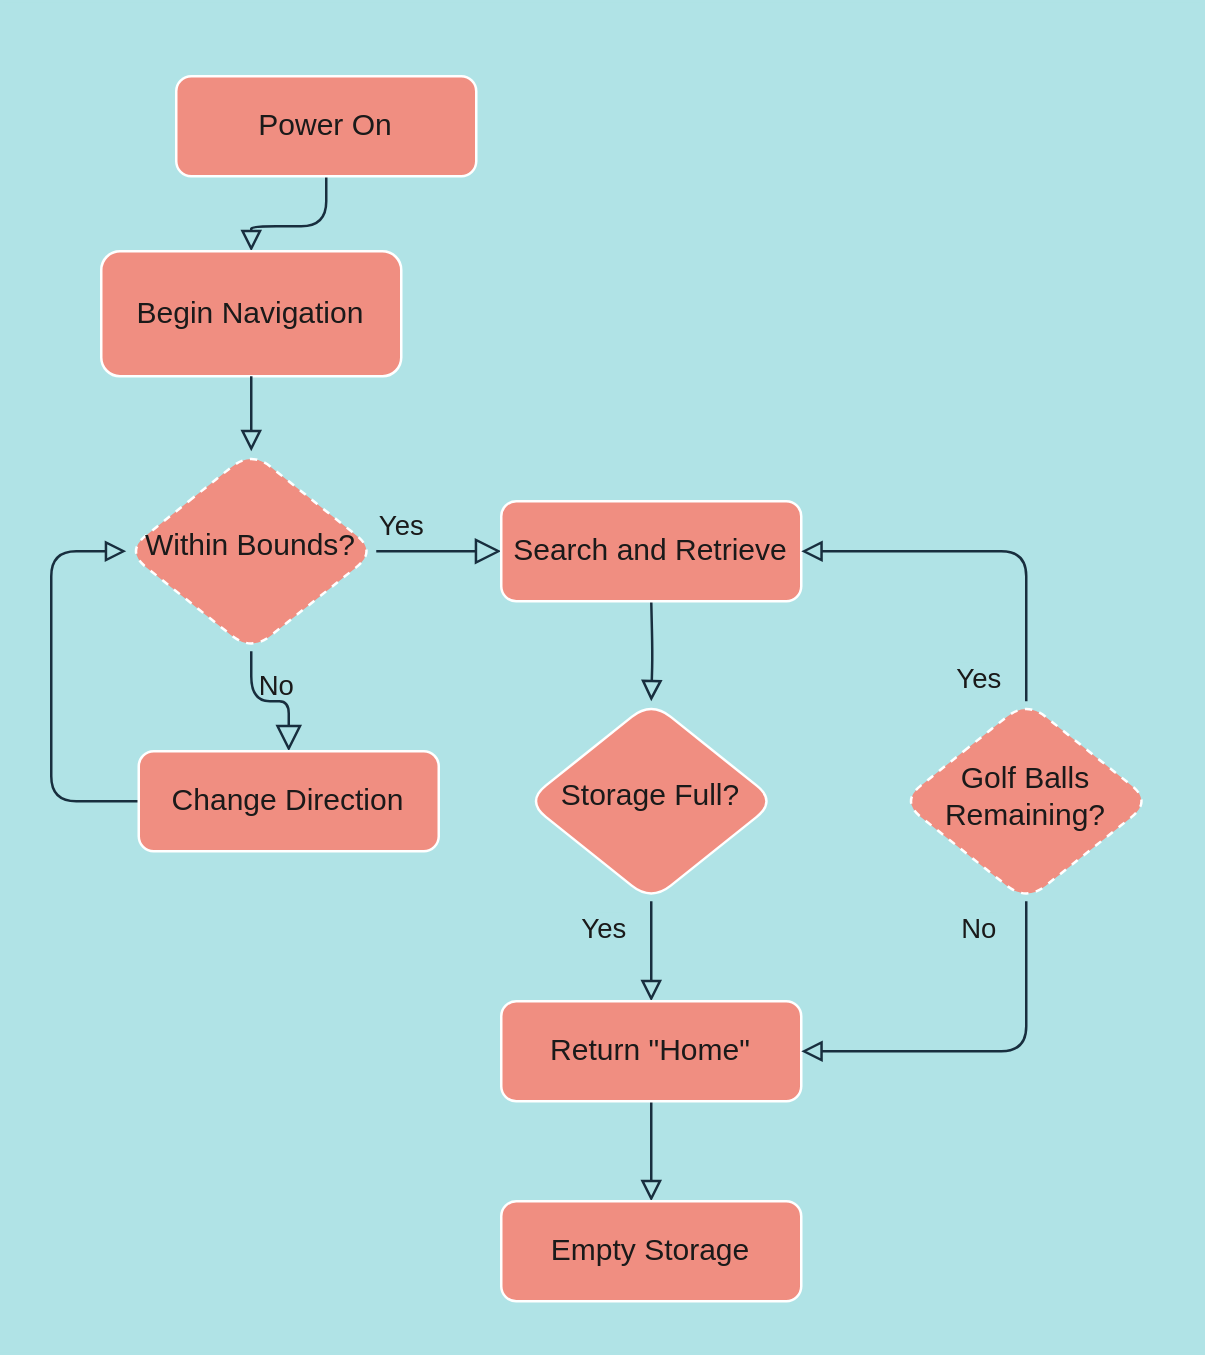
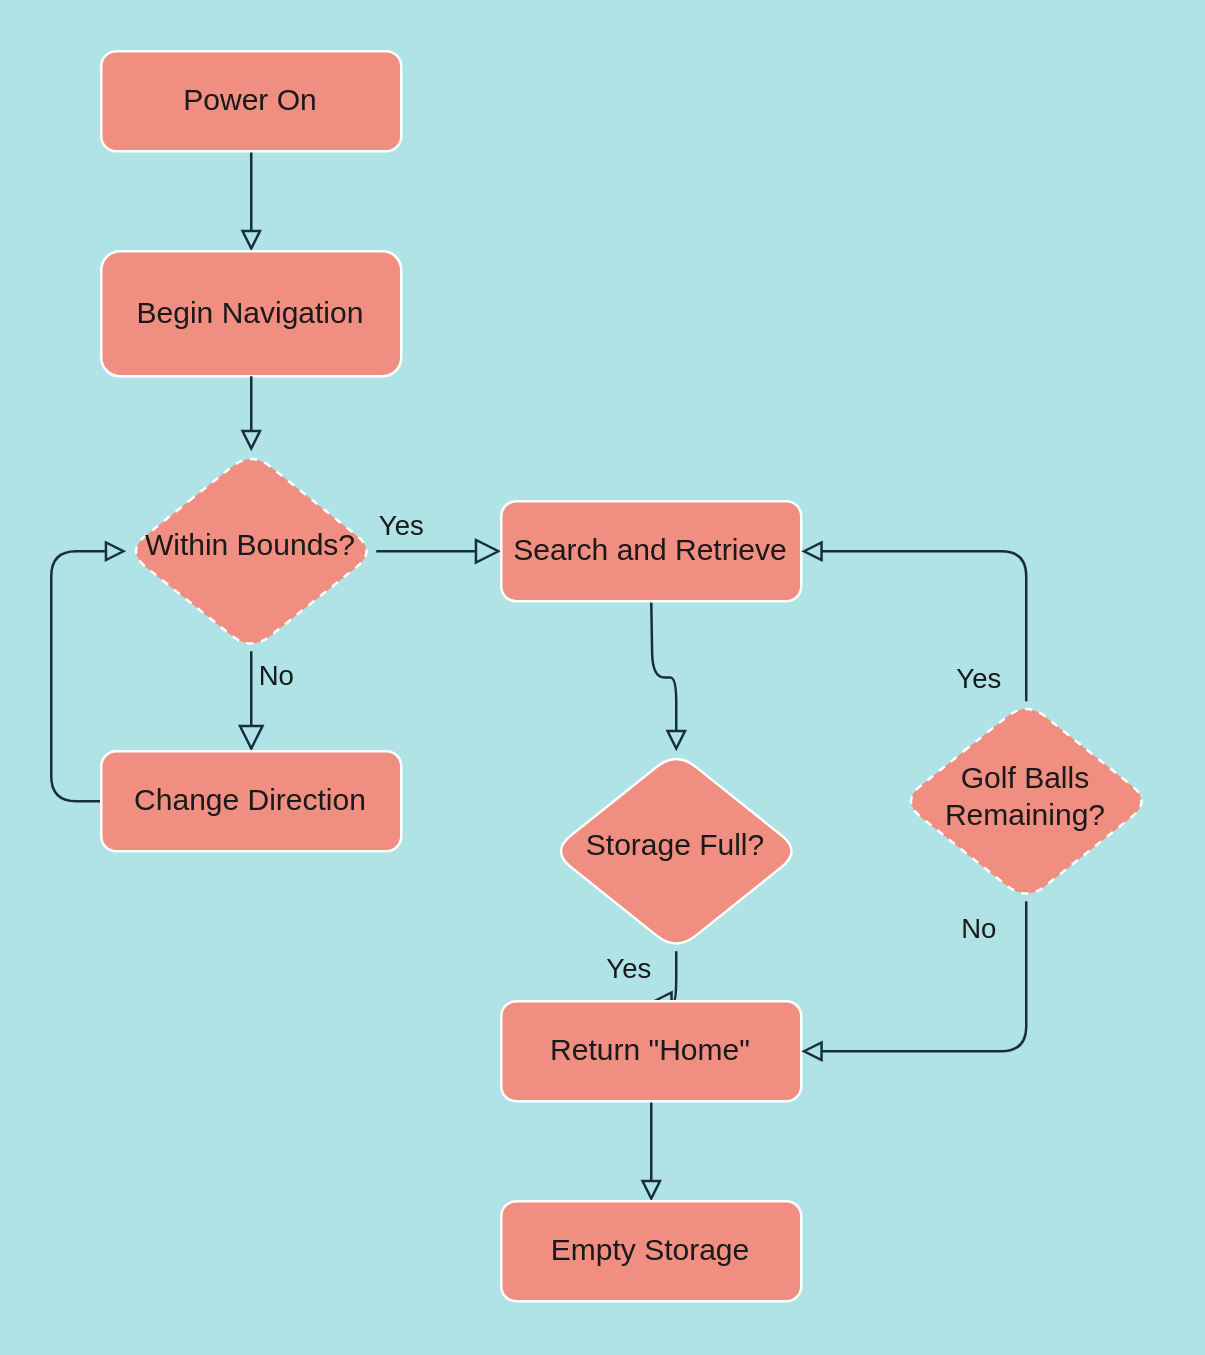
(326, 126) -> (251, 101)
(289, 801) -> (251, 801)
(651, 801) -> (676, 851)
